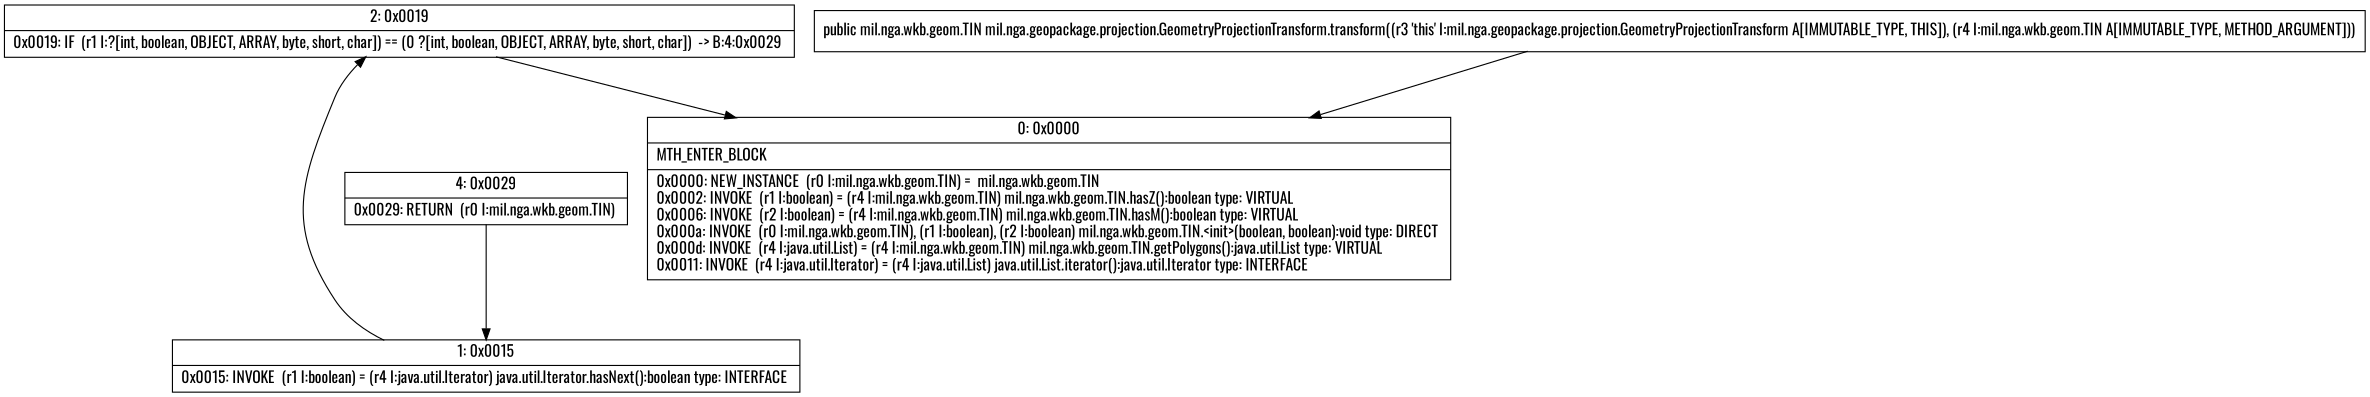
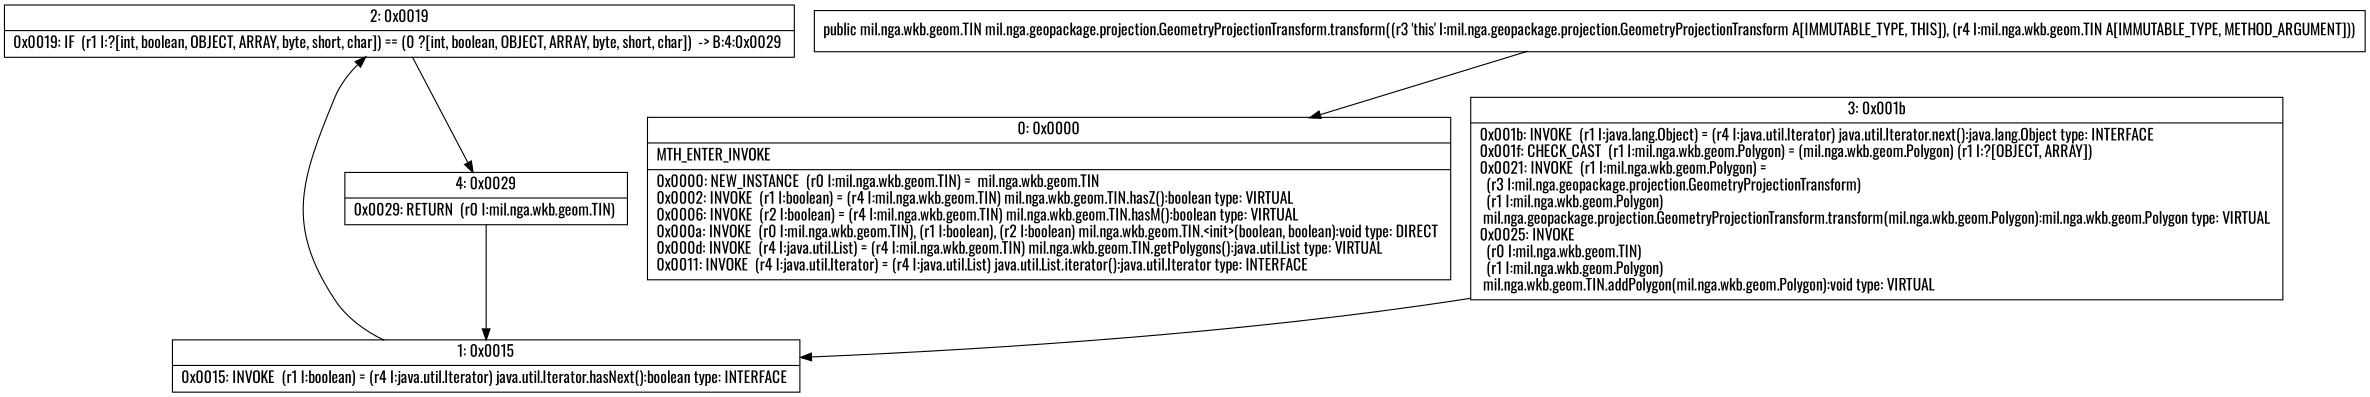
(610, 86) -> (440, 110)
(712, 156) -> (714, 156)
none -> (1877, 199)
